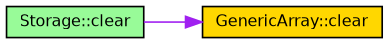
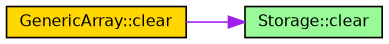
(165, 22) -> (207, 22)
